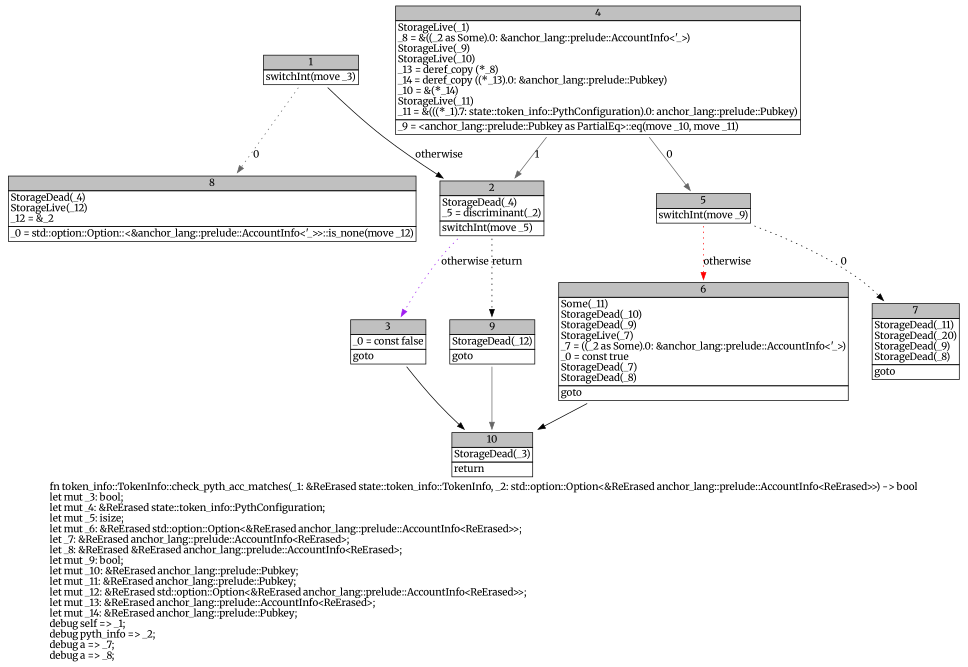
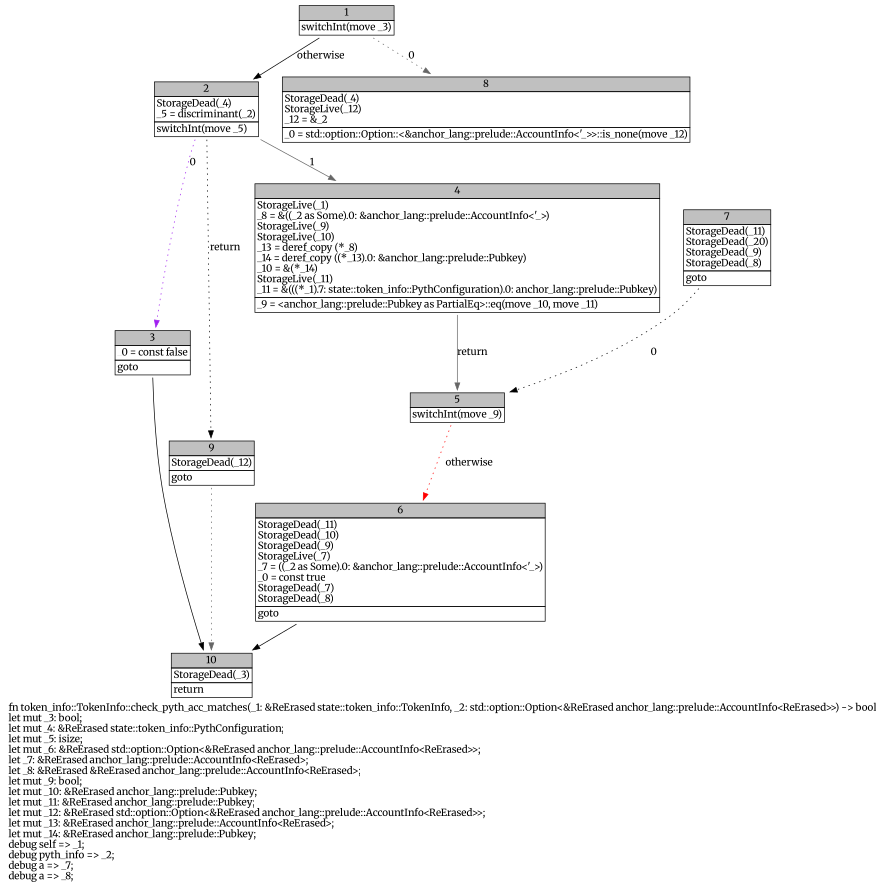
(533, 155) -> (295, 158)
(670, 155) -> (472, 352)
(820, 255) -> (614, 350)
(465, 262) -> (193, 163)
(585, 304) -> (298, 525)
(492, 394) -> (211, 565)
